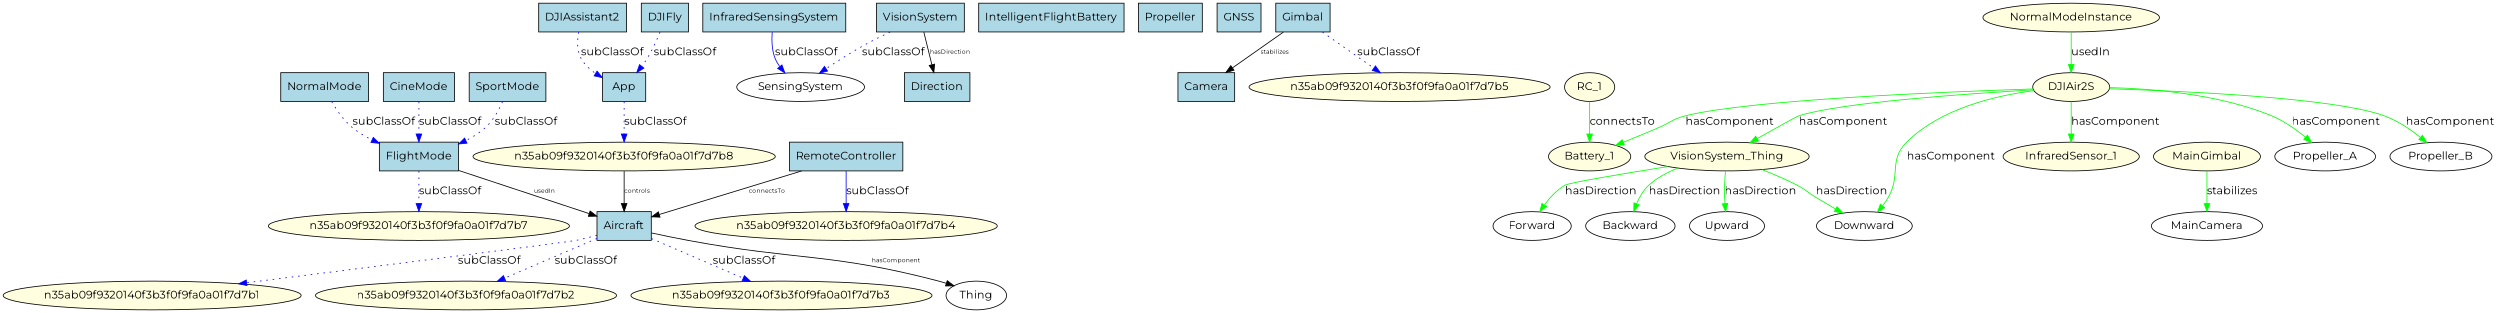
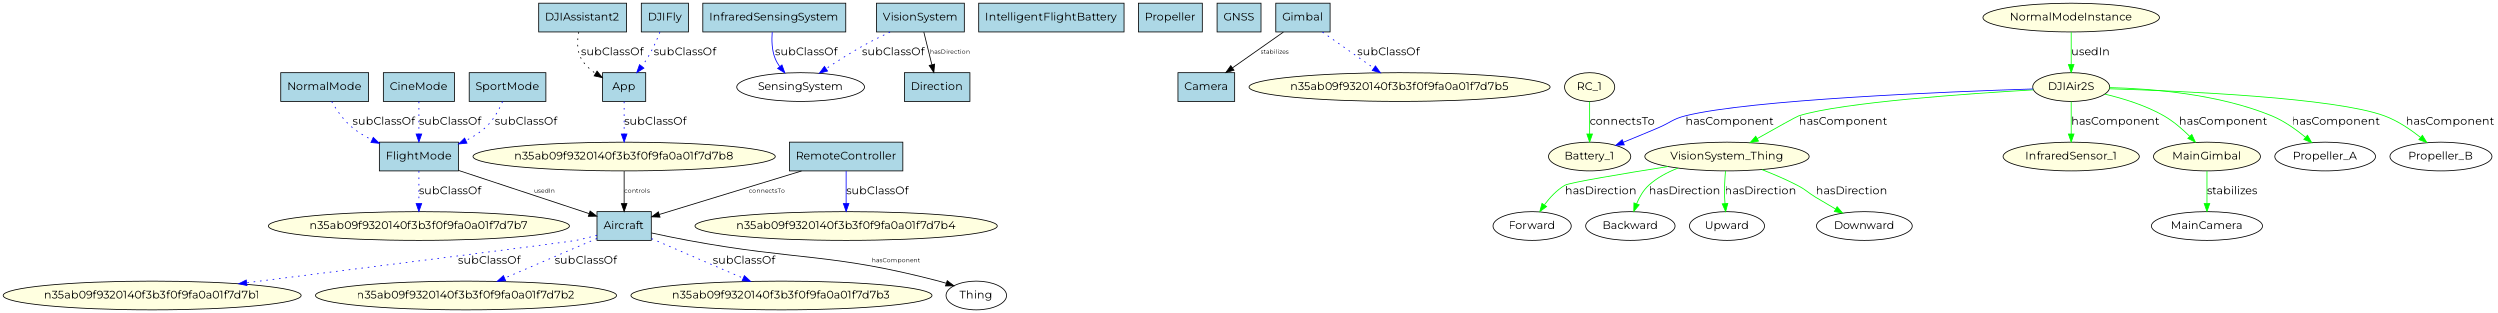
(580, 56) -> (580, 56)
(1825, 99) -> (1825, 99)
(1935, 121) -> (2150, 109)
